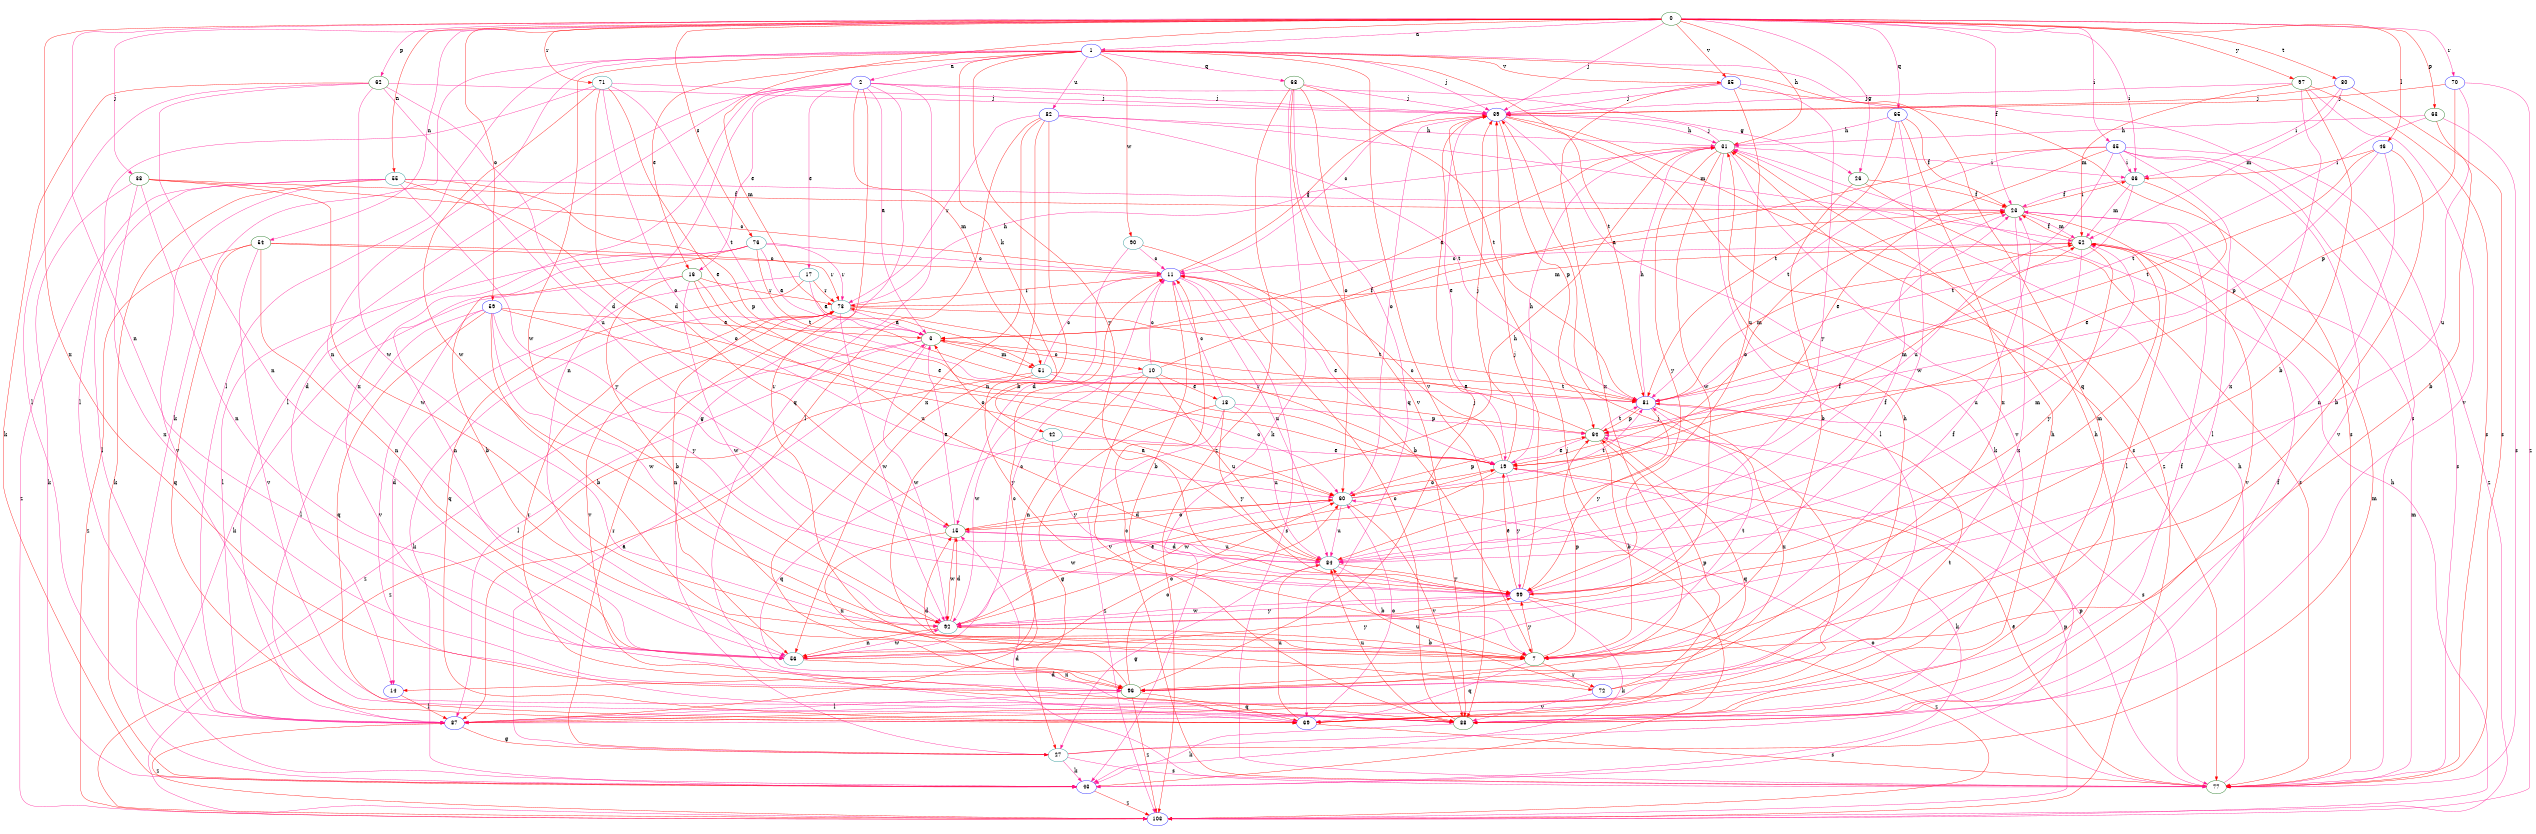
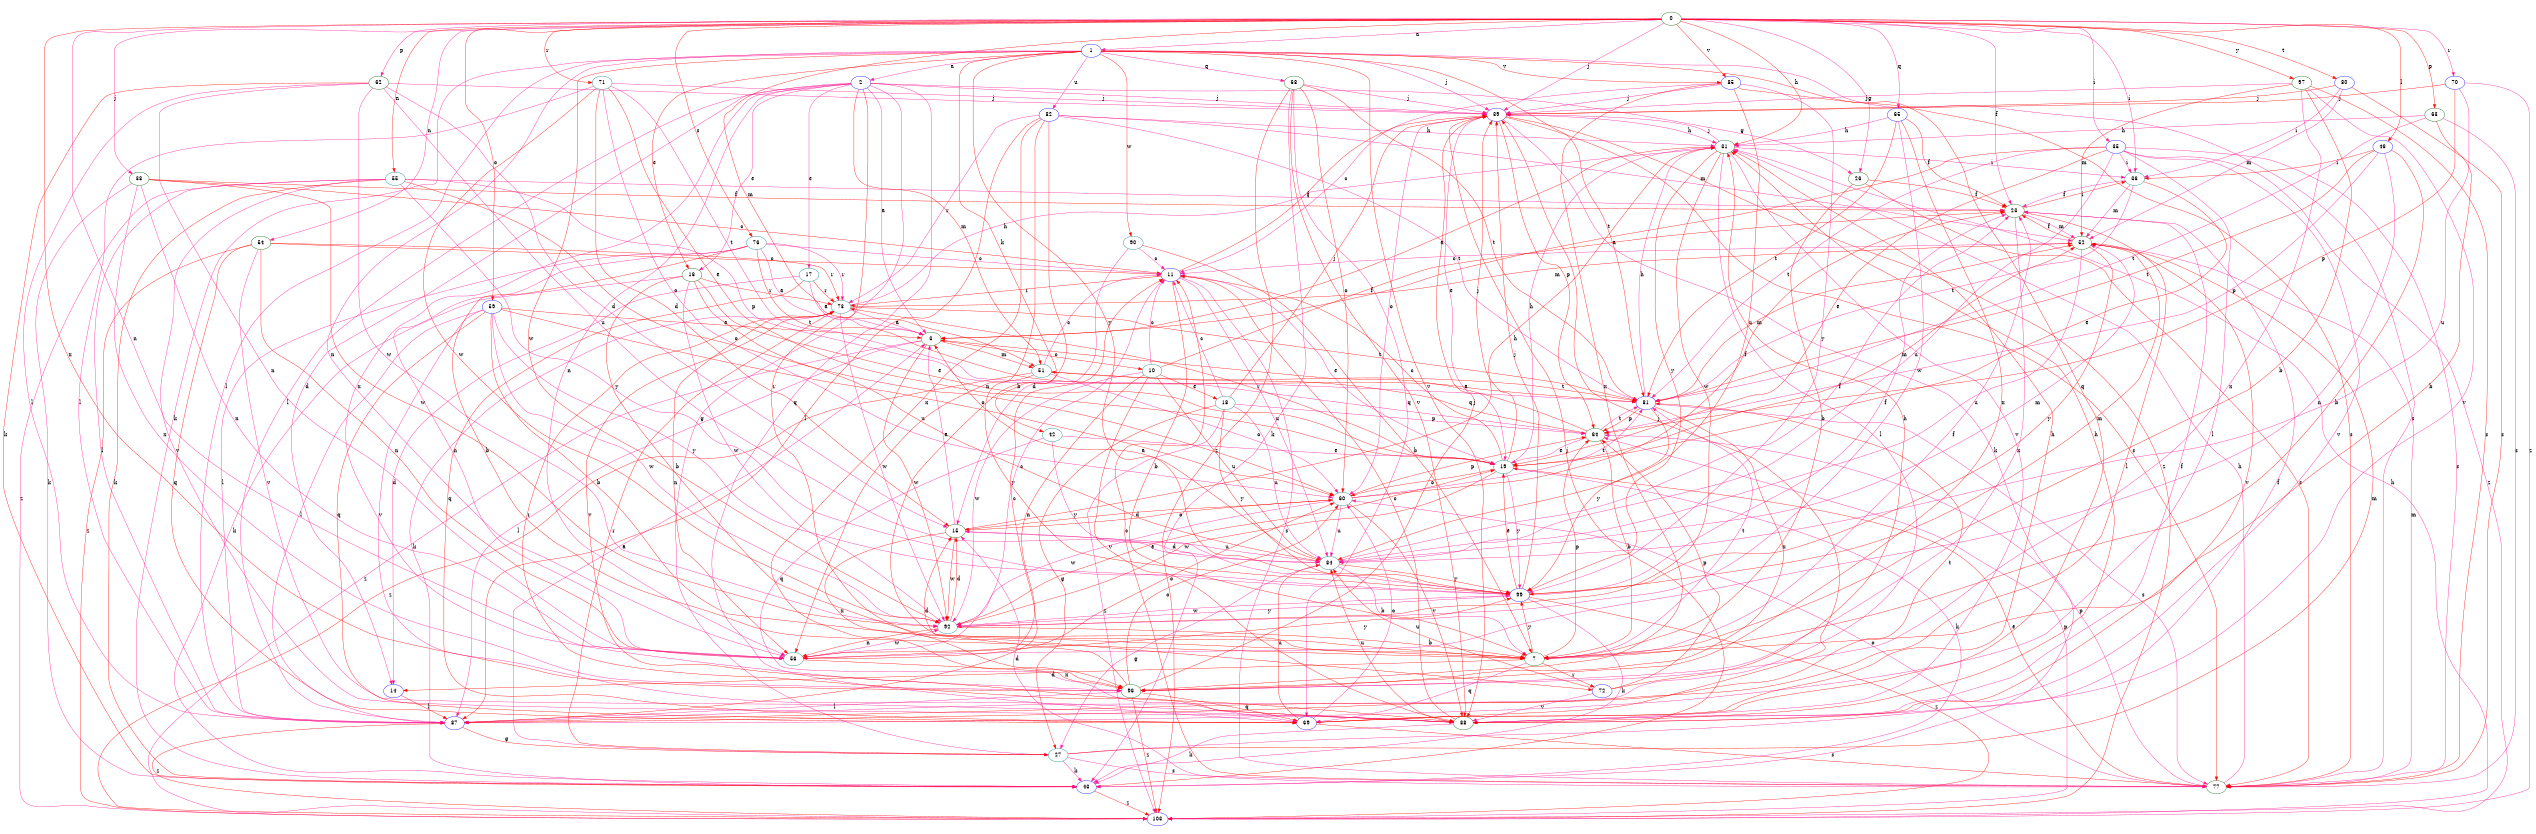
none -> (1348, 234)
(1746, 355) -> (1746, 355)
(967, 379) -> (967, 379)
(908, 474) -> (908, 474)
(1662, 687) -> (1403, 393)
